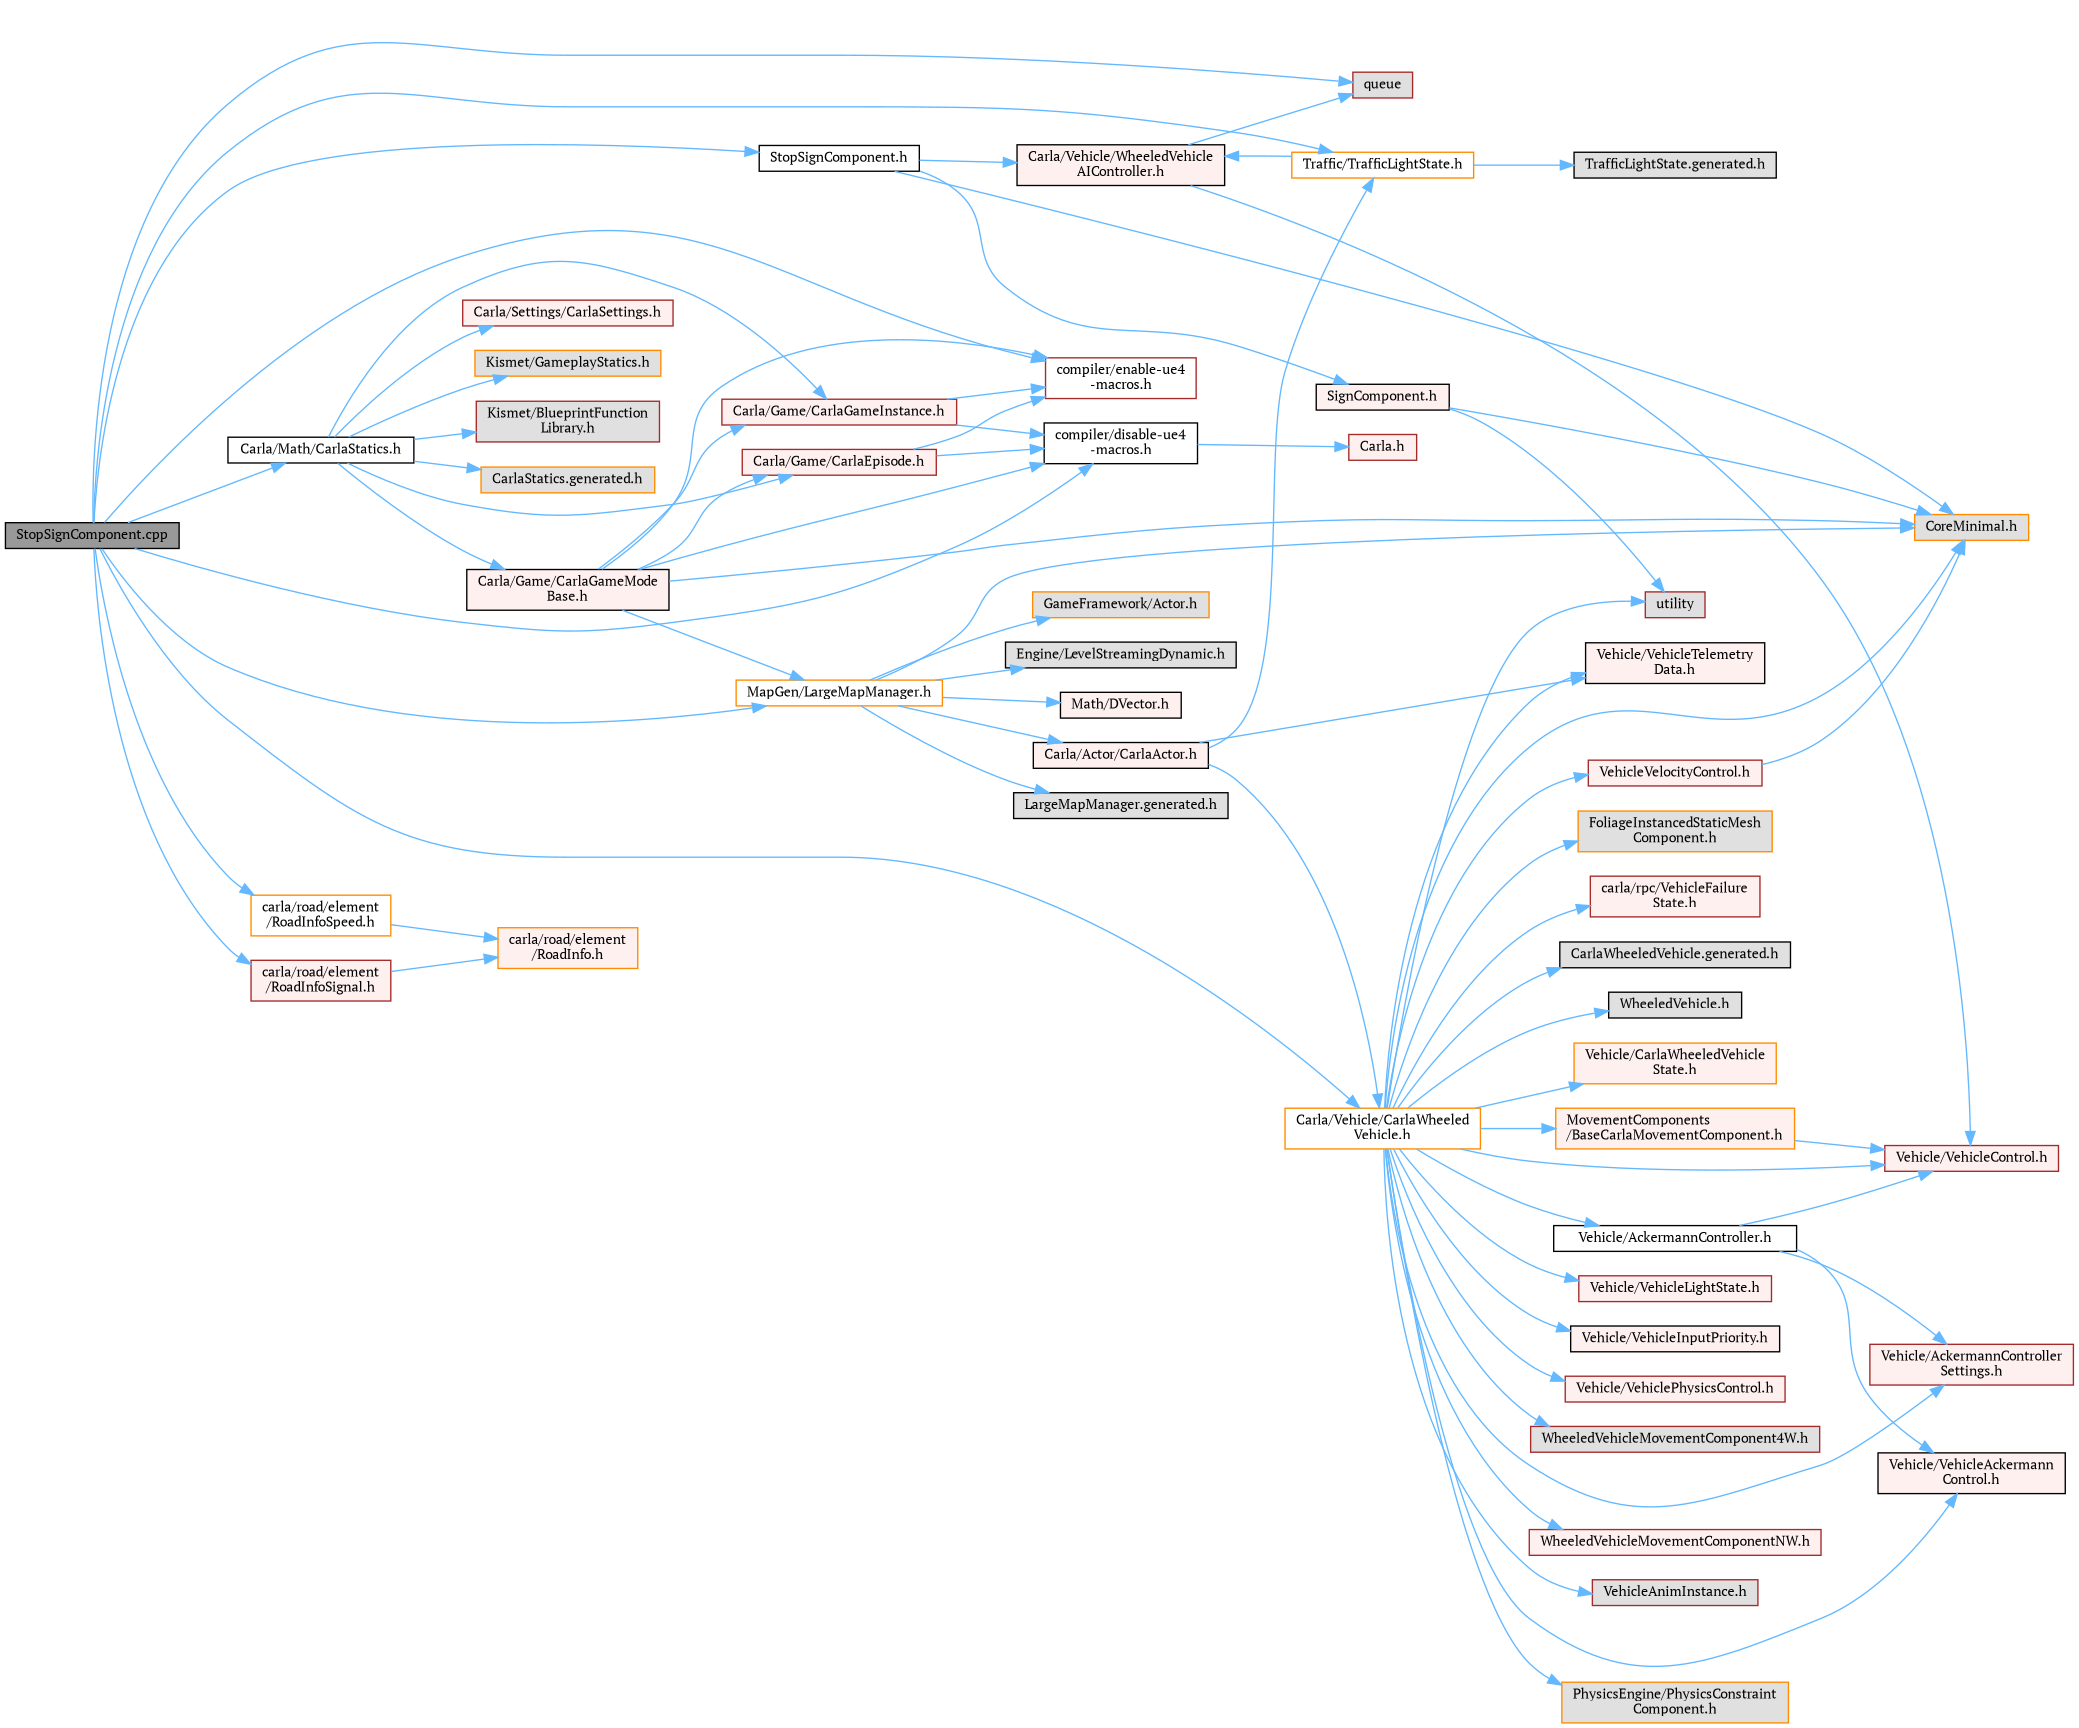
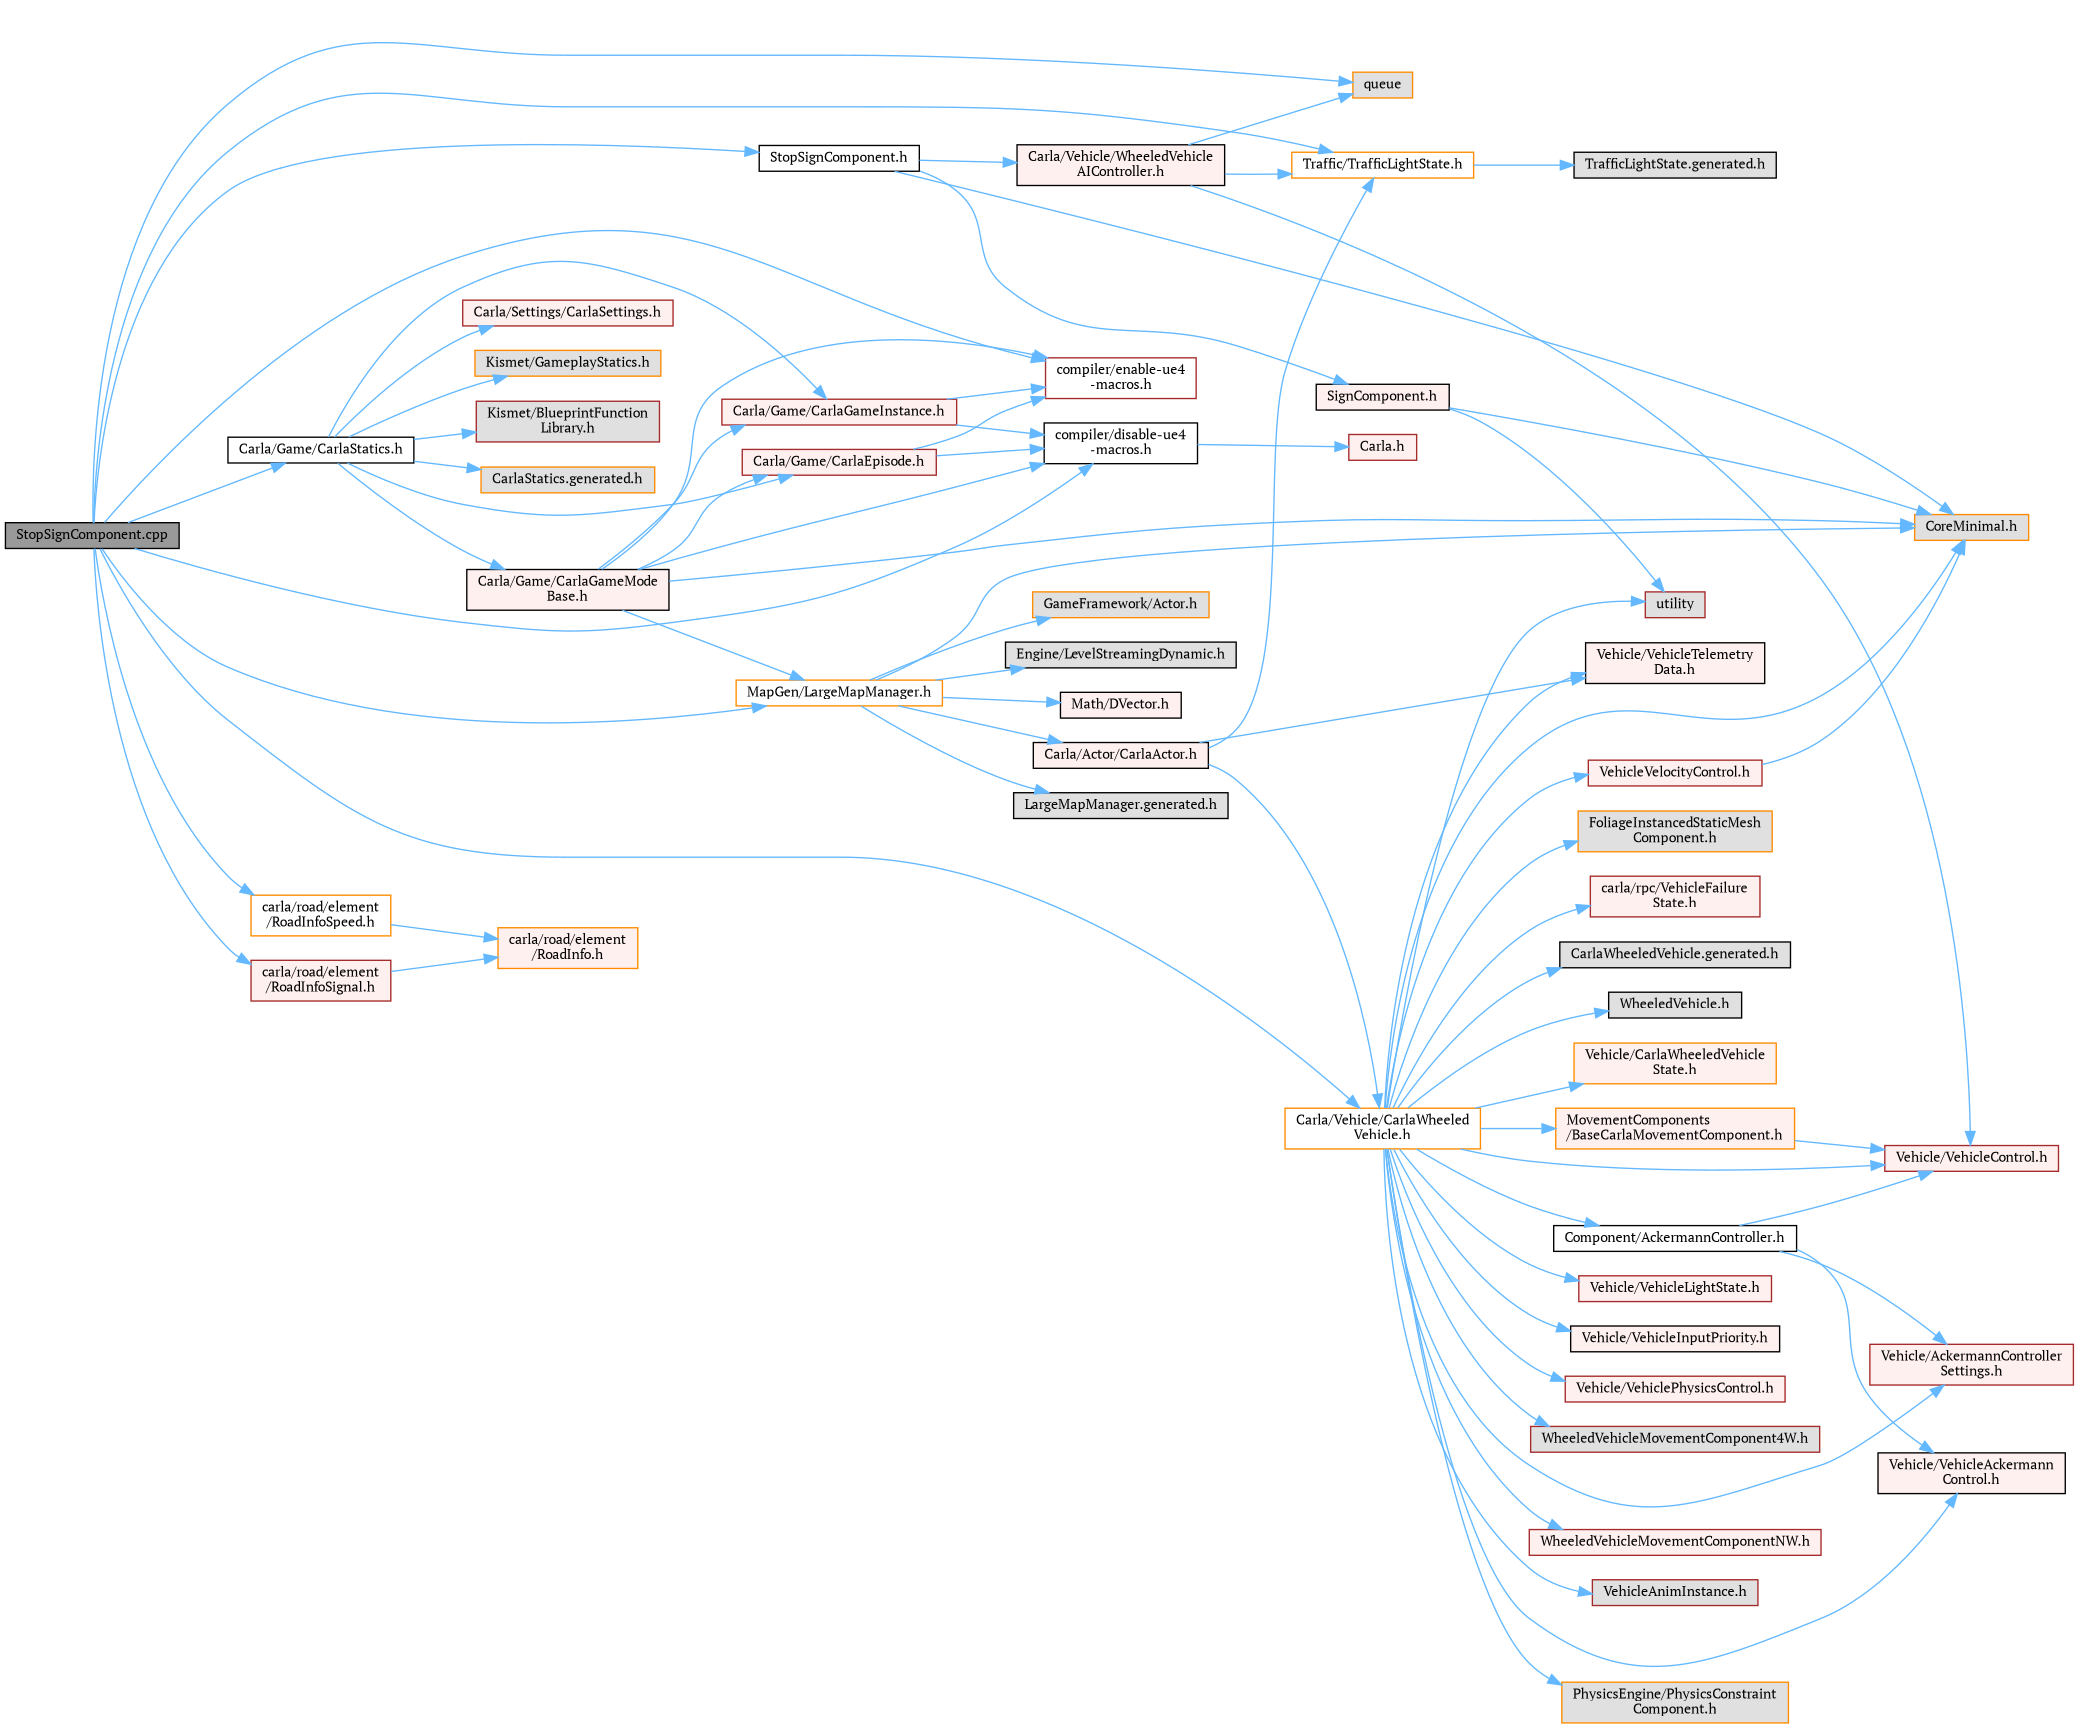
(1383, 85) -> (1383, 85)
(1265, 156) -> (1251, 174)
(321, 450) -> (321, 450)
(1675, 1238) -> (1675, 1238)
